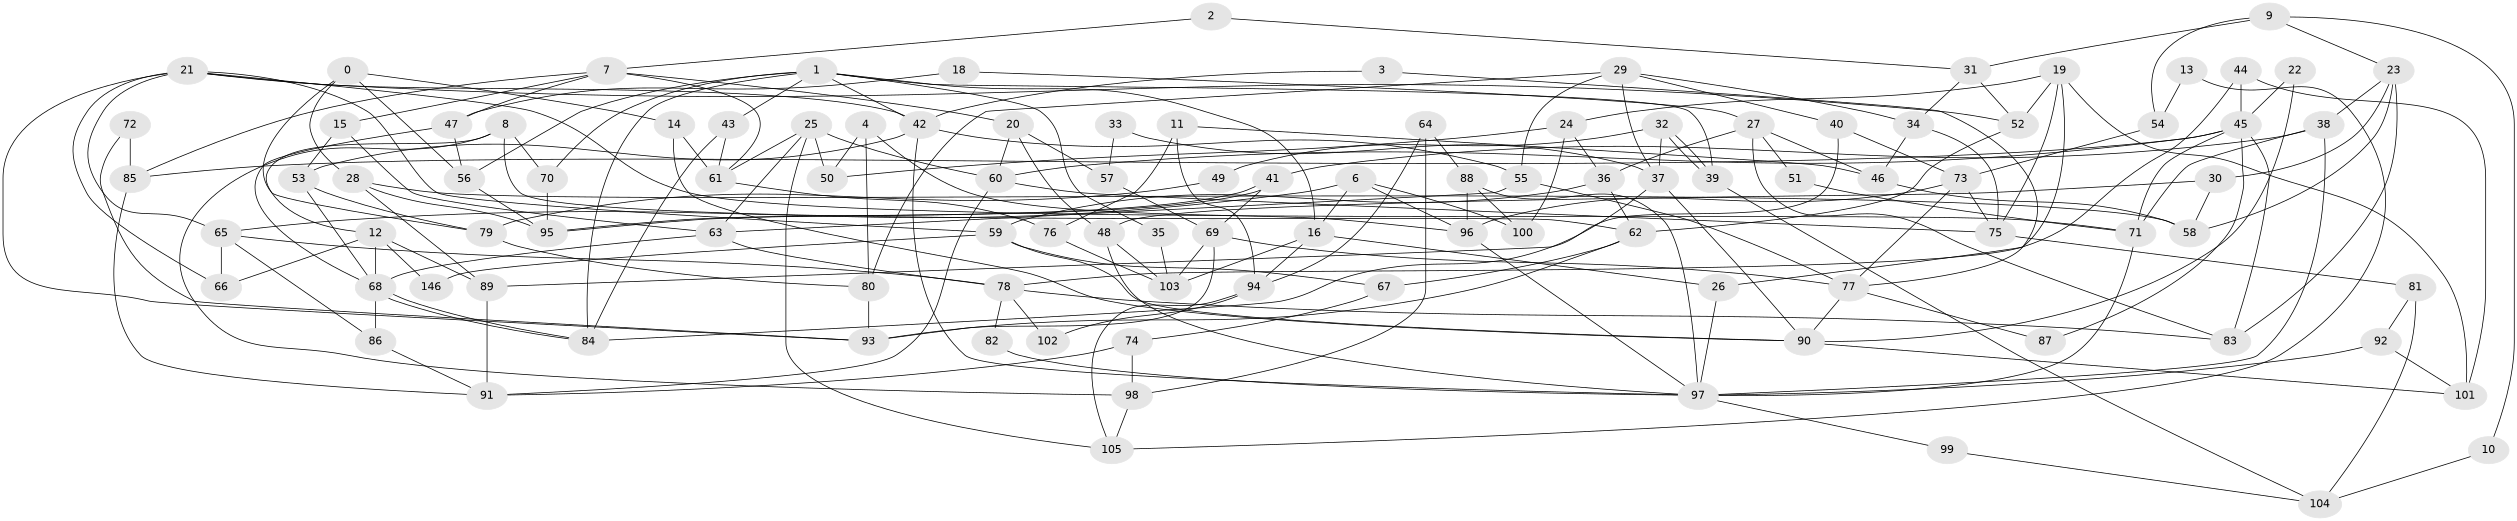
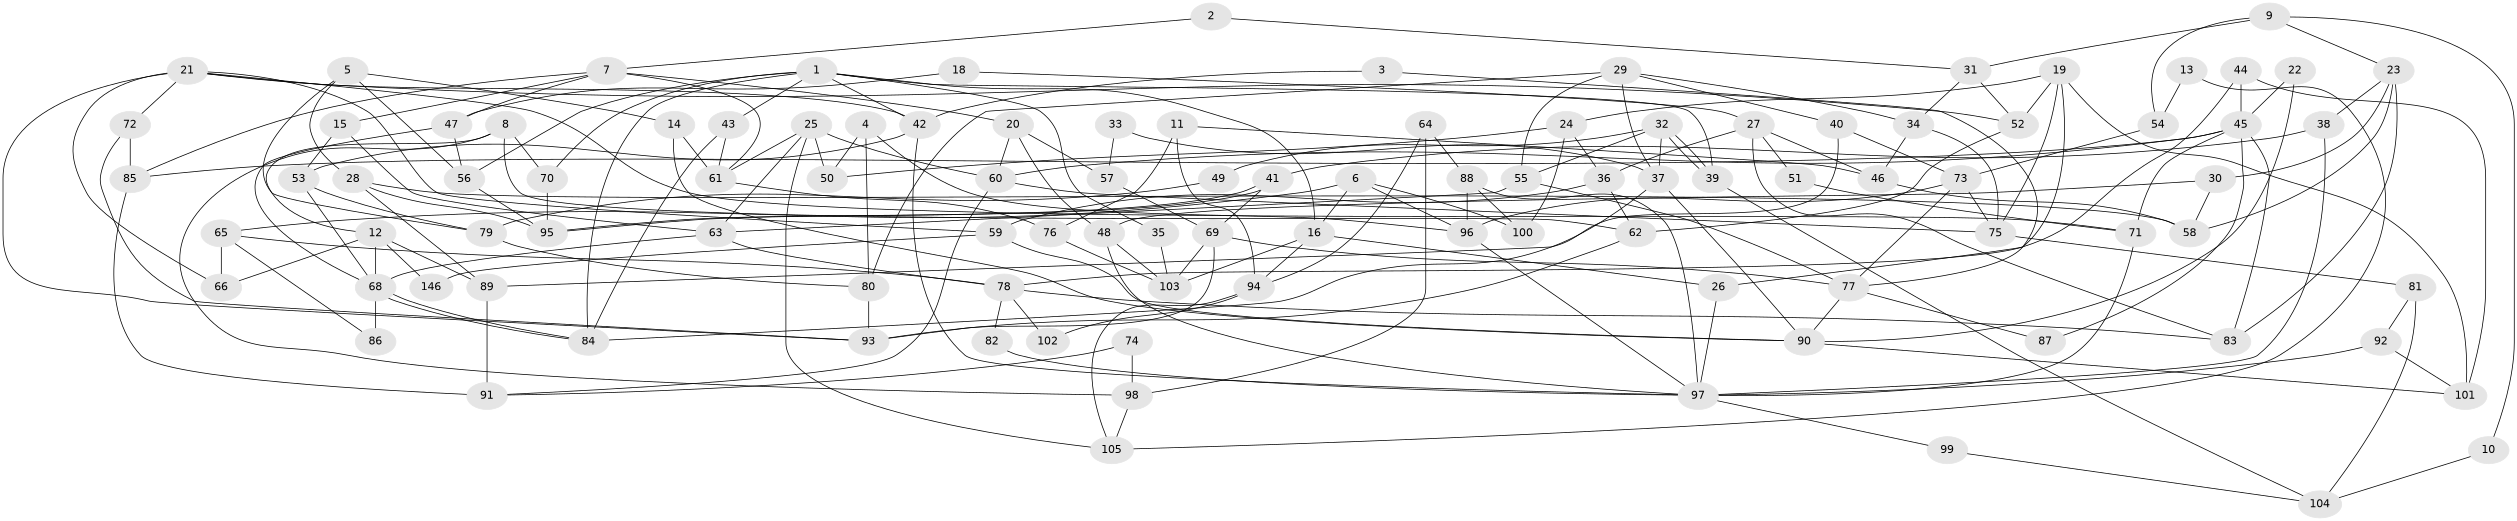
(348, 71) -> (348, 71)
(1224, 143) -> (1618, 142)
(2221, 154) -> none
(90, 169) -> (159, 98)
(1384, 288) -> none
(437, 372) -> none
